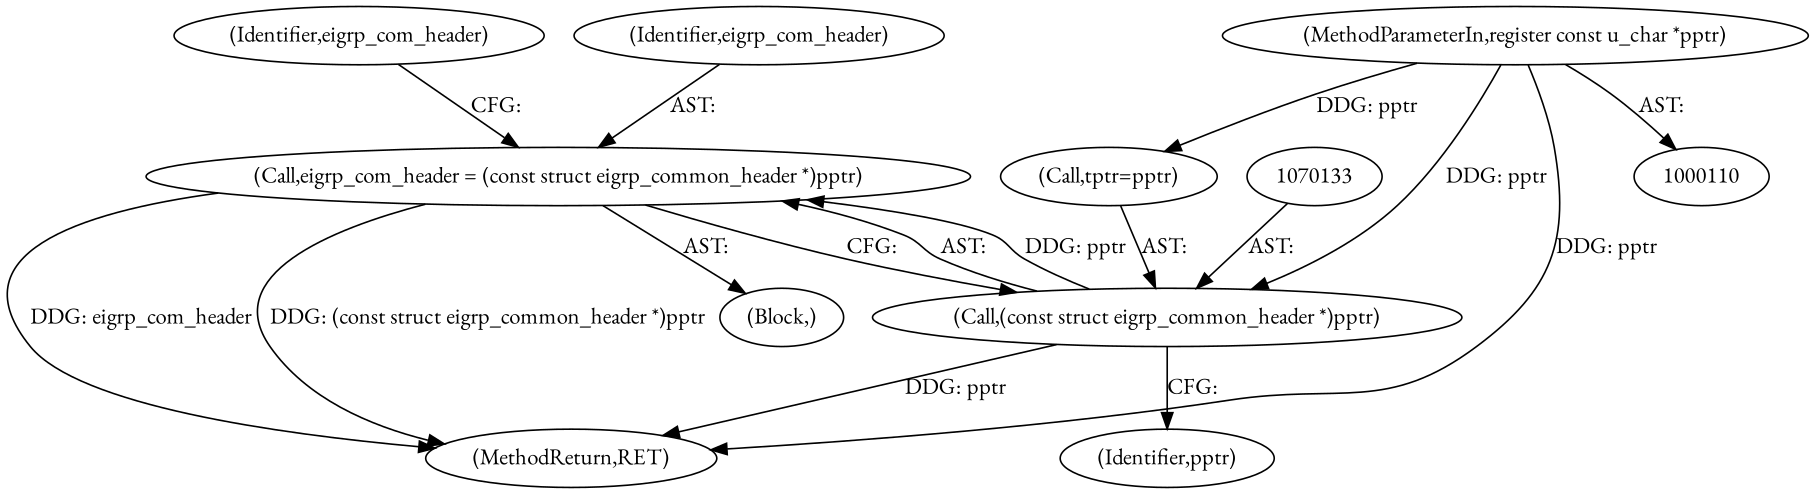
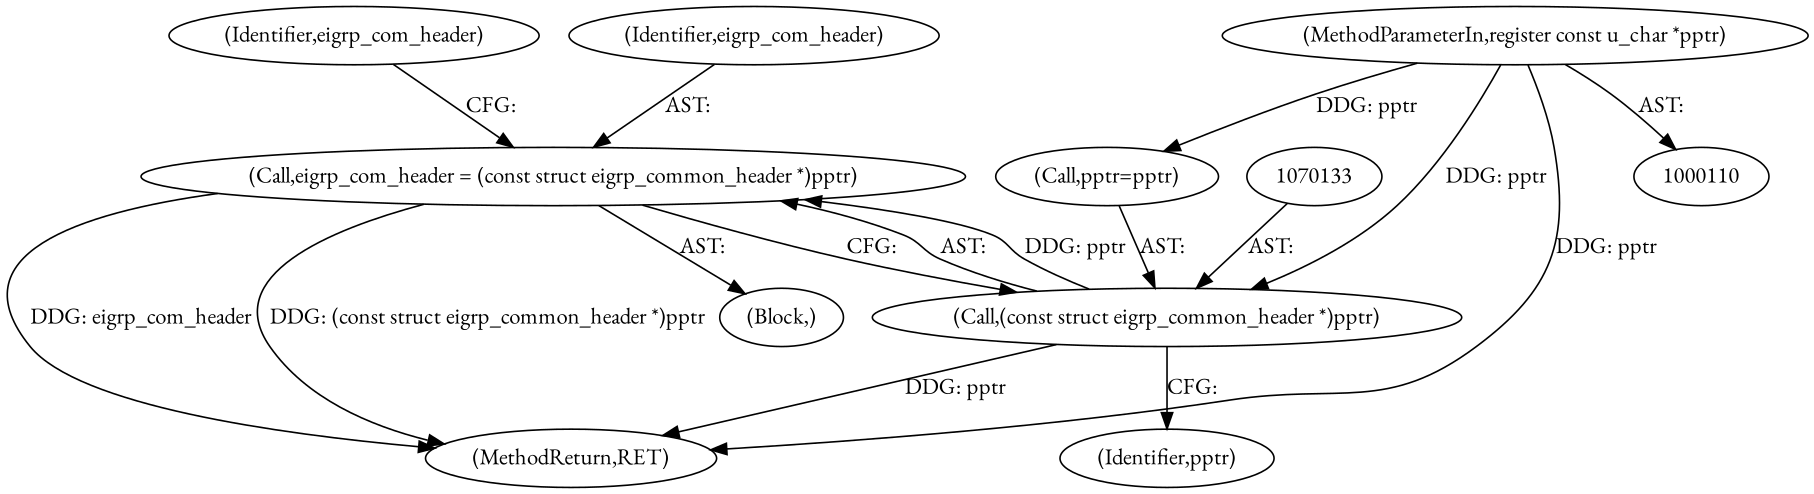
(1109, 177) -> (1107, 177)
